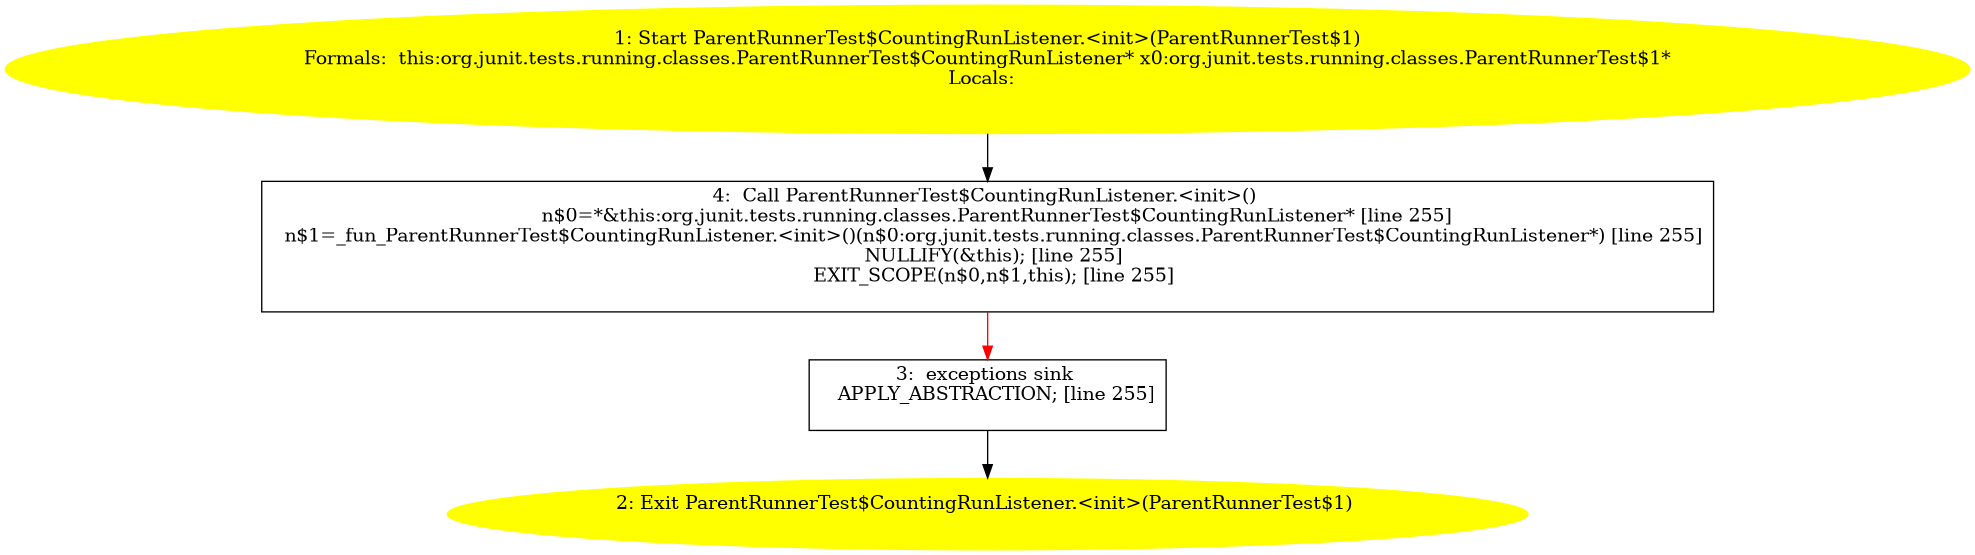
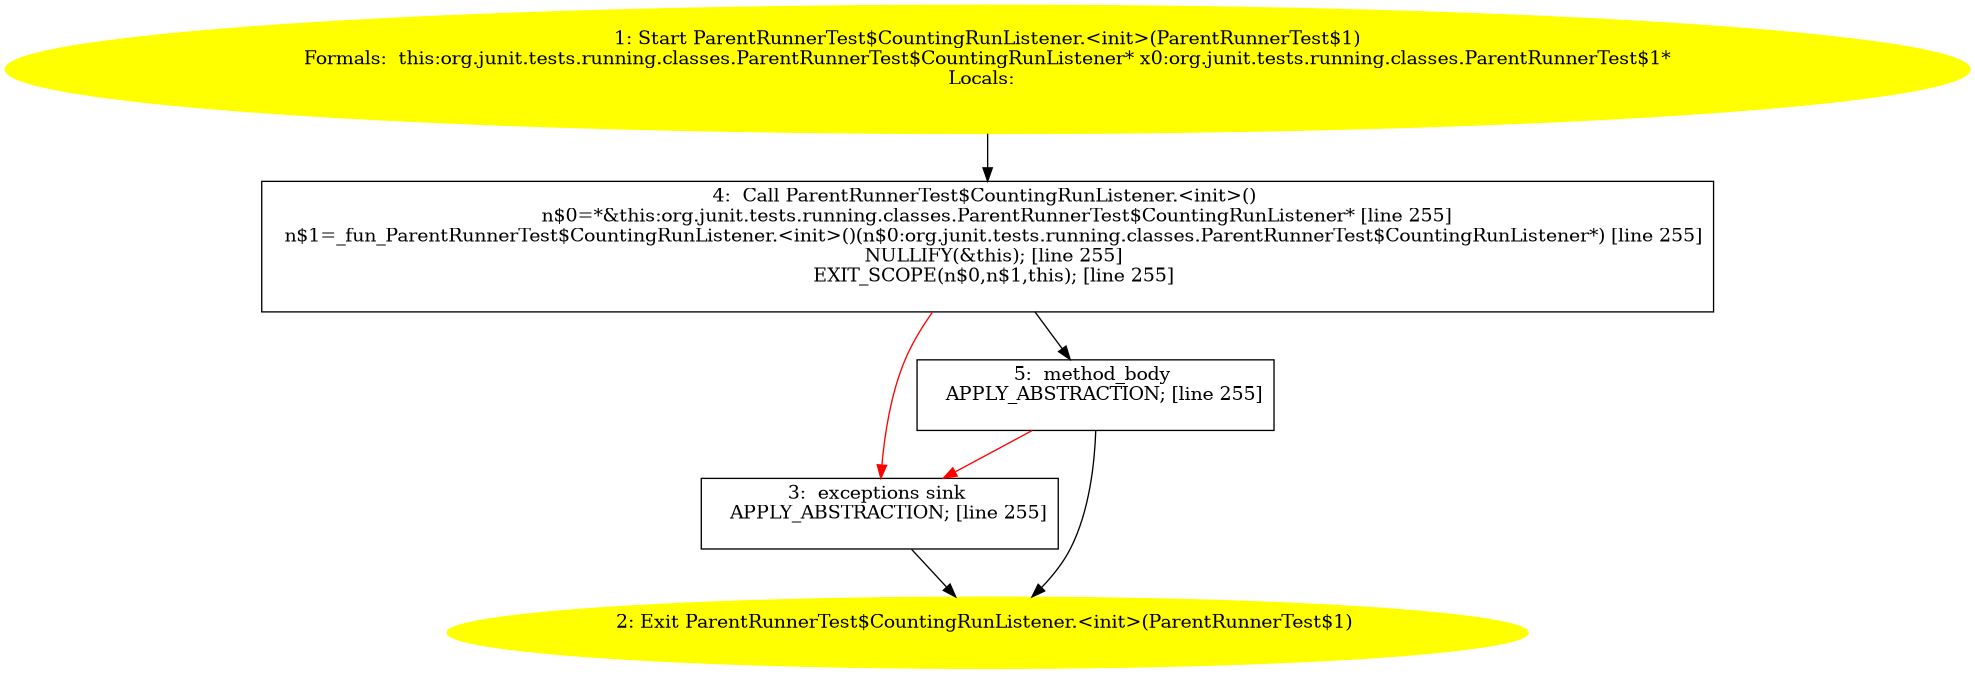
none -> (1096, 395)
